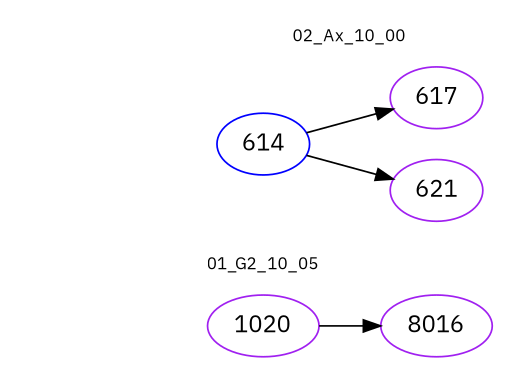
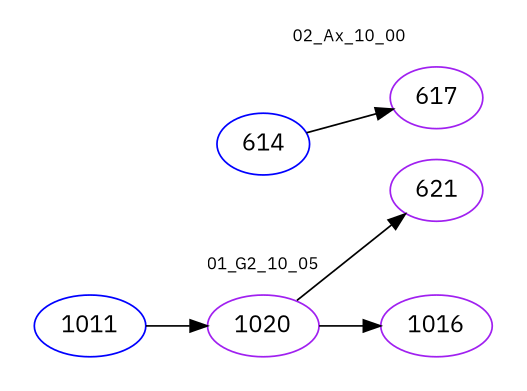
(341, 165) -> (344, 263)
none -> (90, 326)
(437, 326) -> (437, 326)
